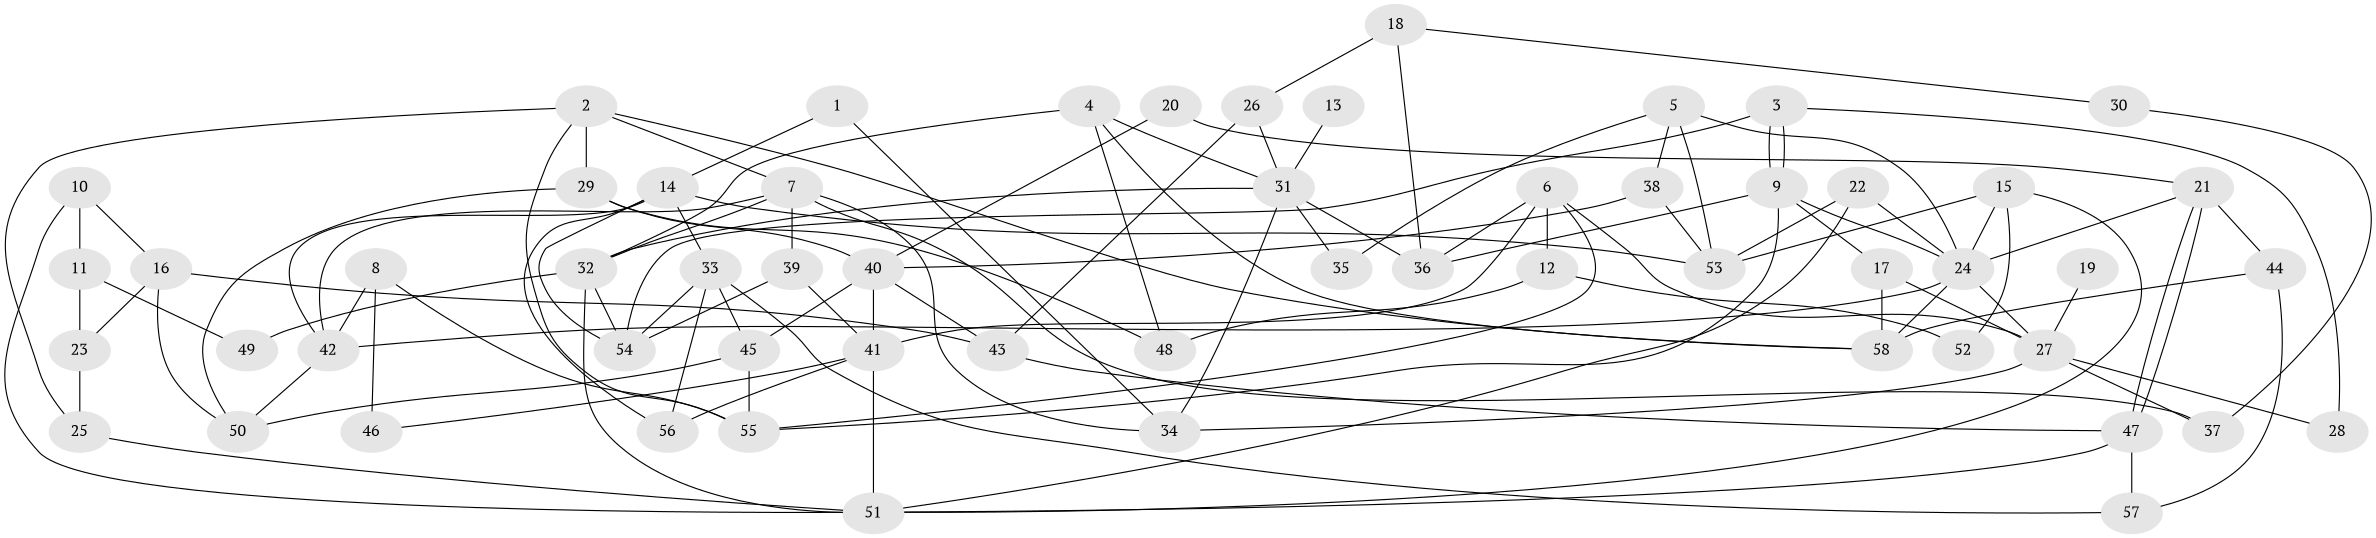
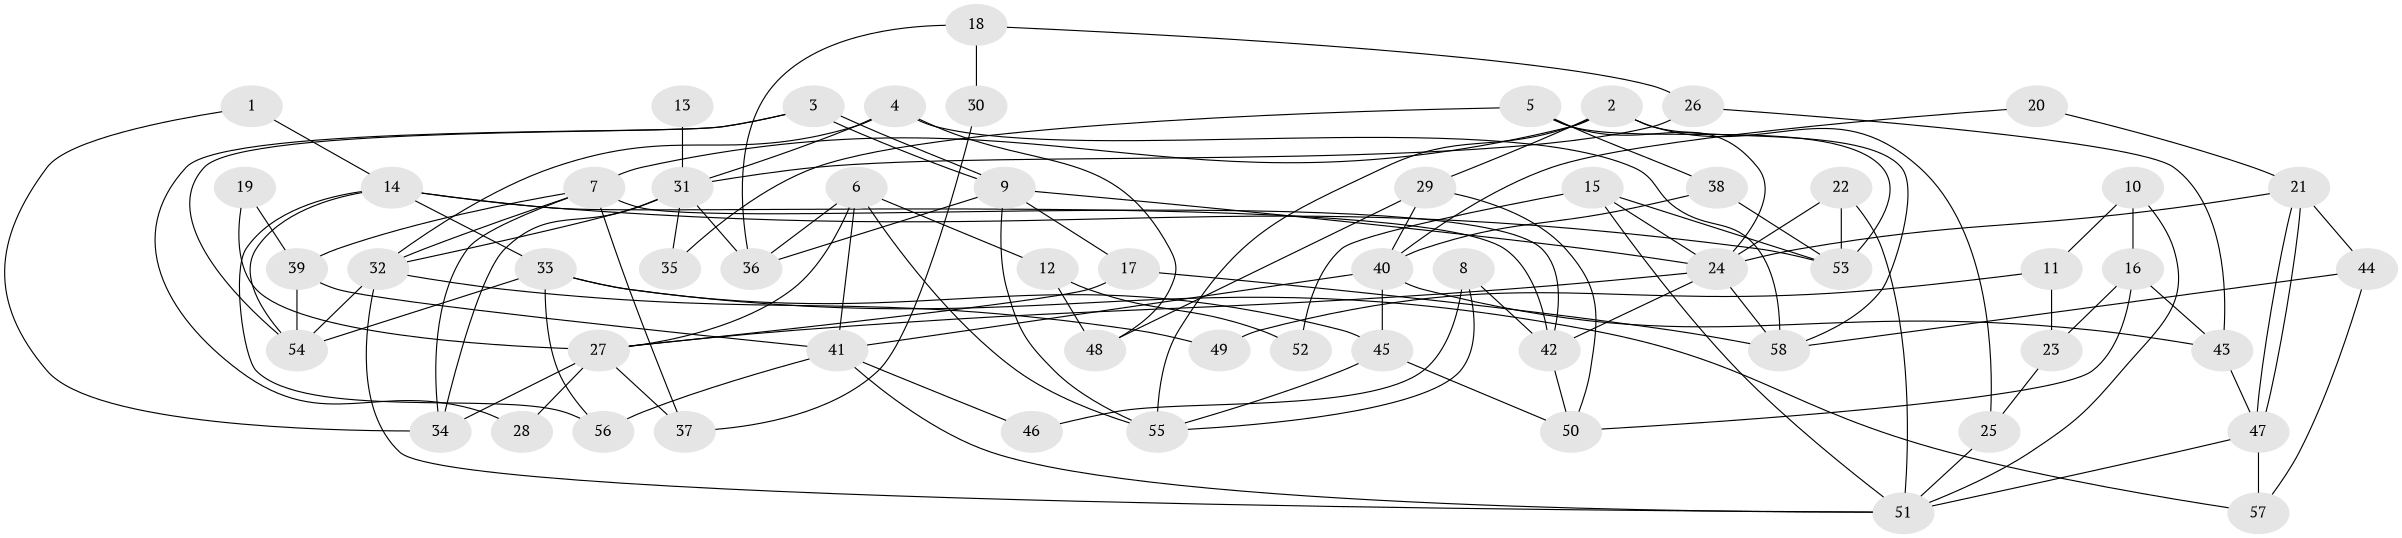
none -> (277, 237)
